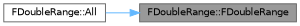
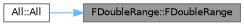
(55, 13) -> (27, 13)
